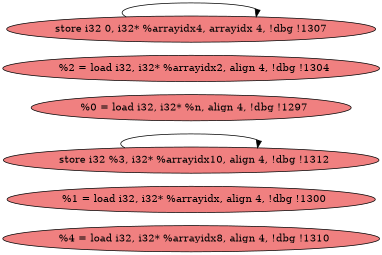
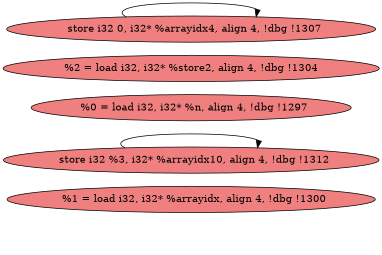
(191, 29) -> (191, 29)
(191, 68) -> (191, 68)
(191, 239) -> none
